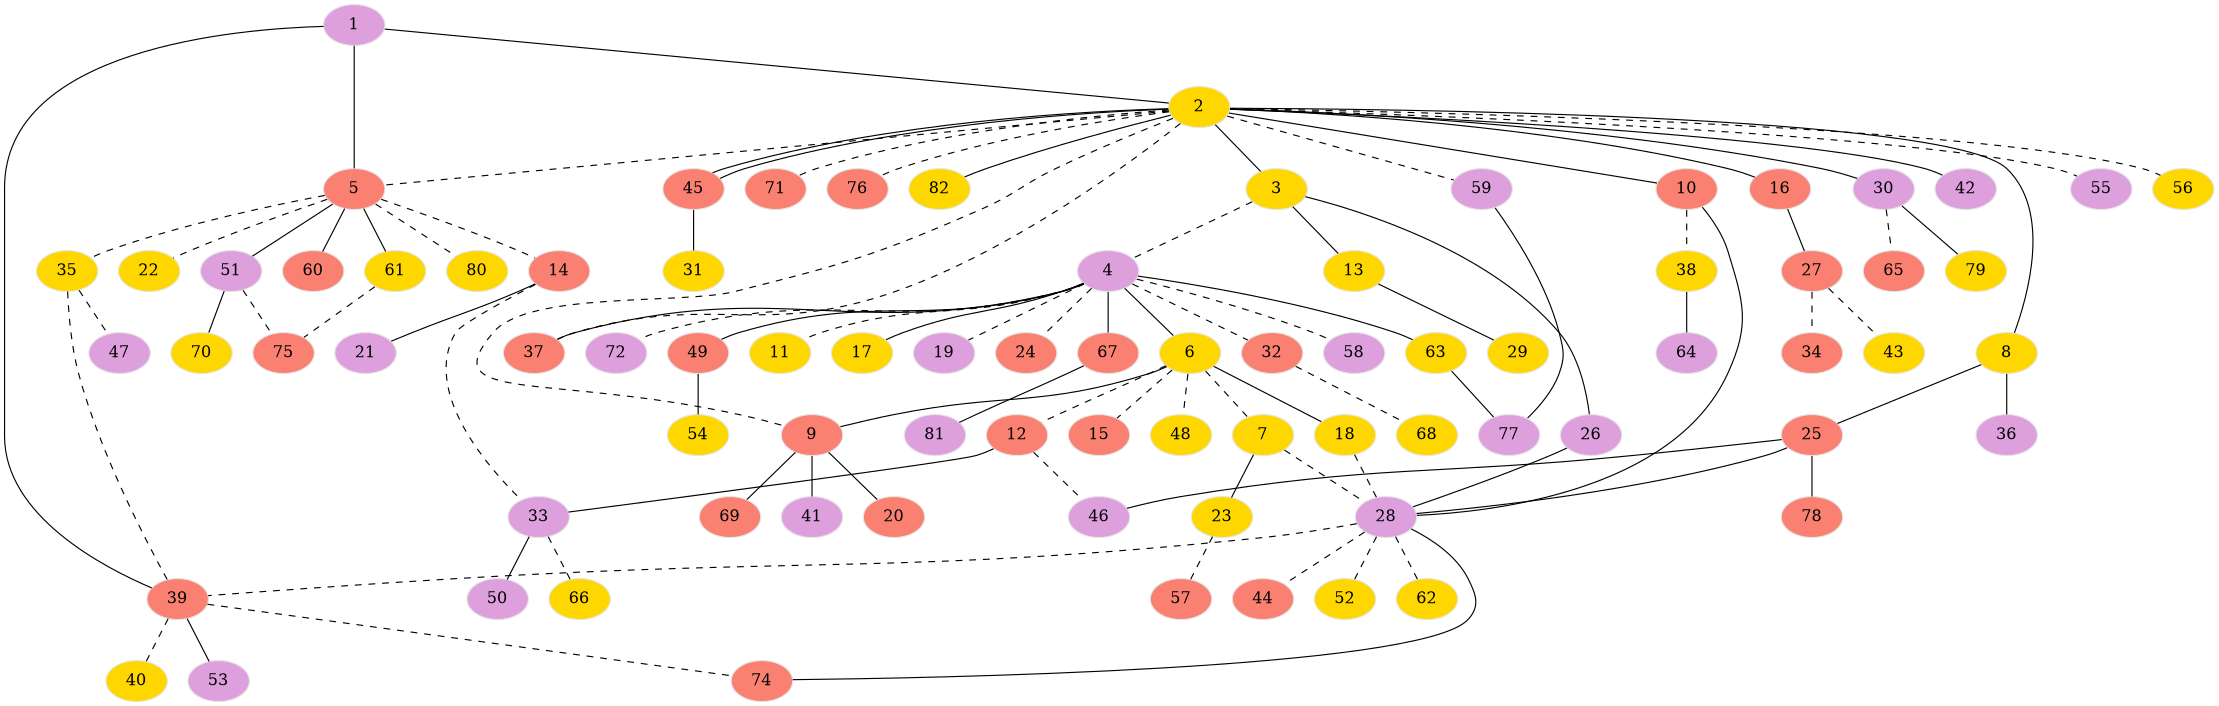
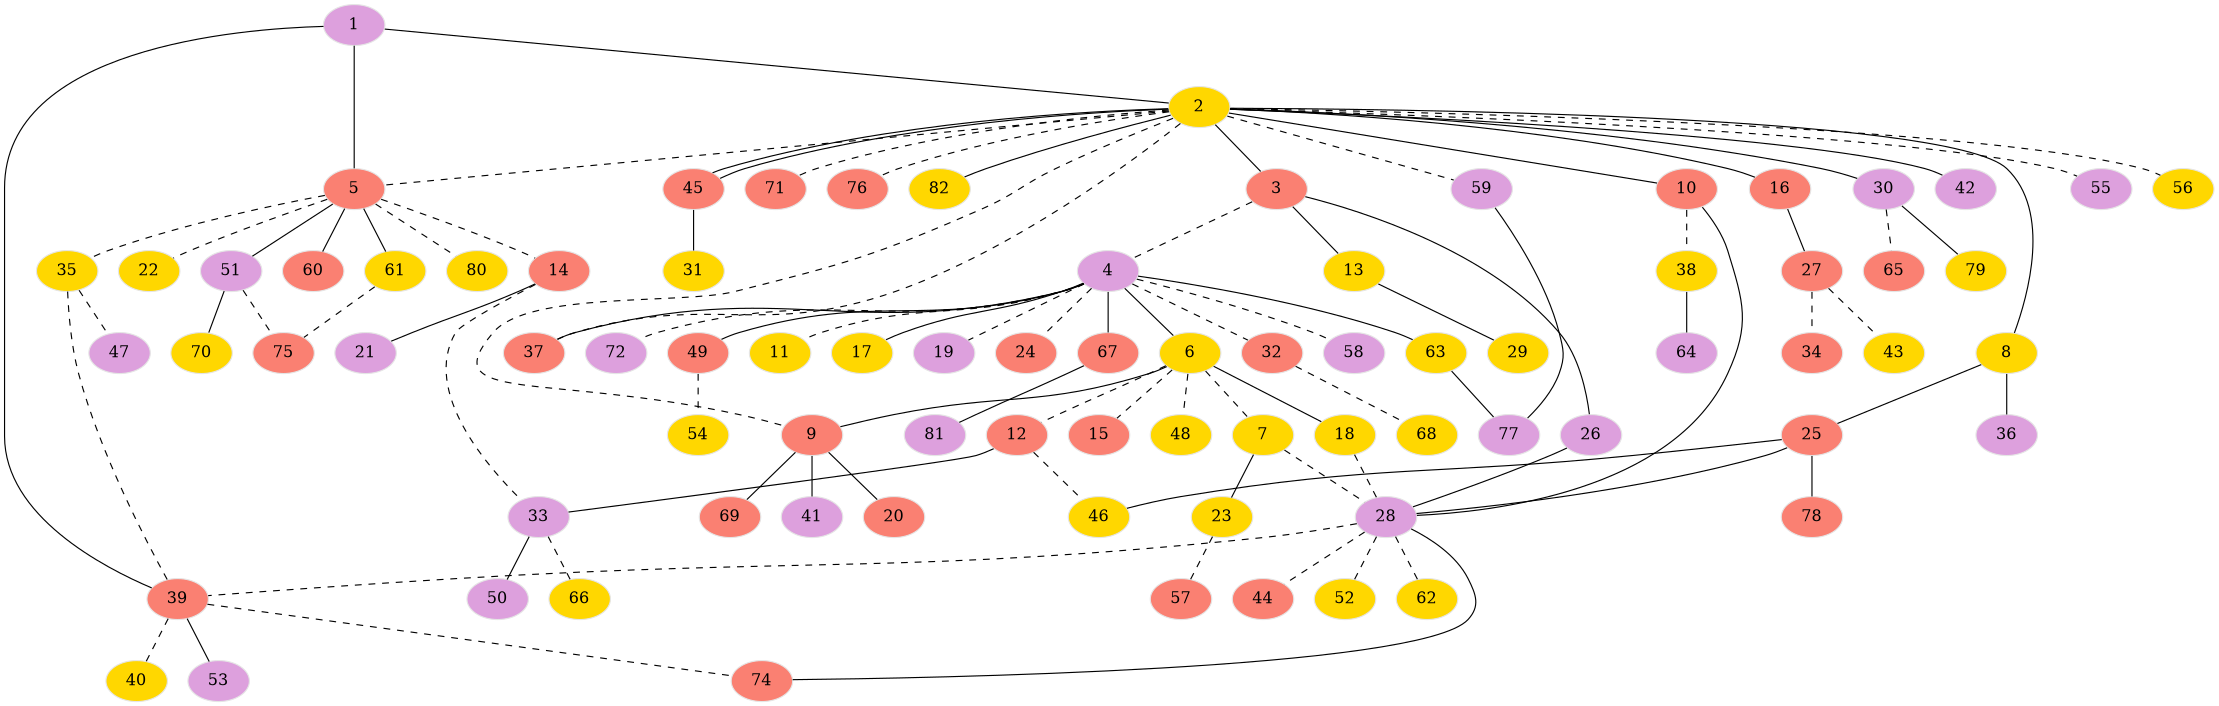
(1277, 189) -> (1277, 189)
(698, 394) -> (698, 394)
(1099, 517) -> (1099, 517)
